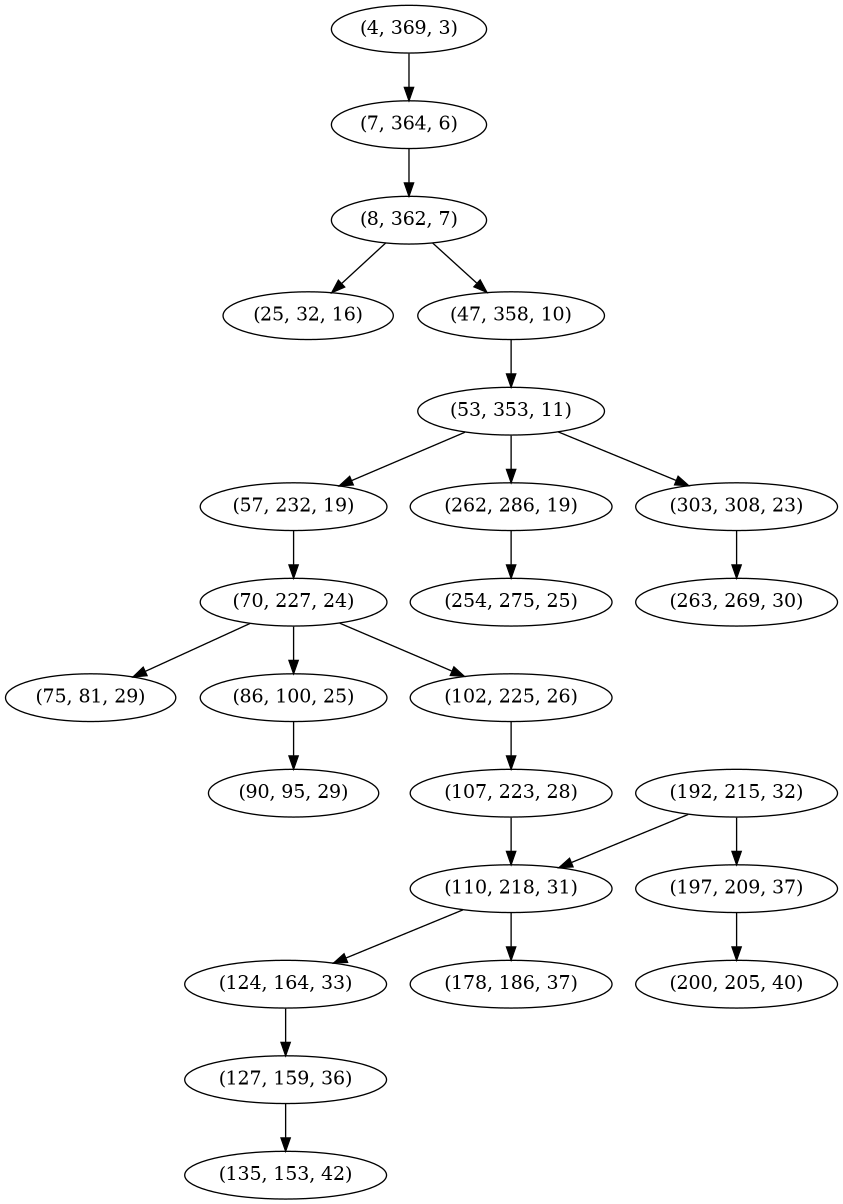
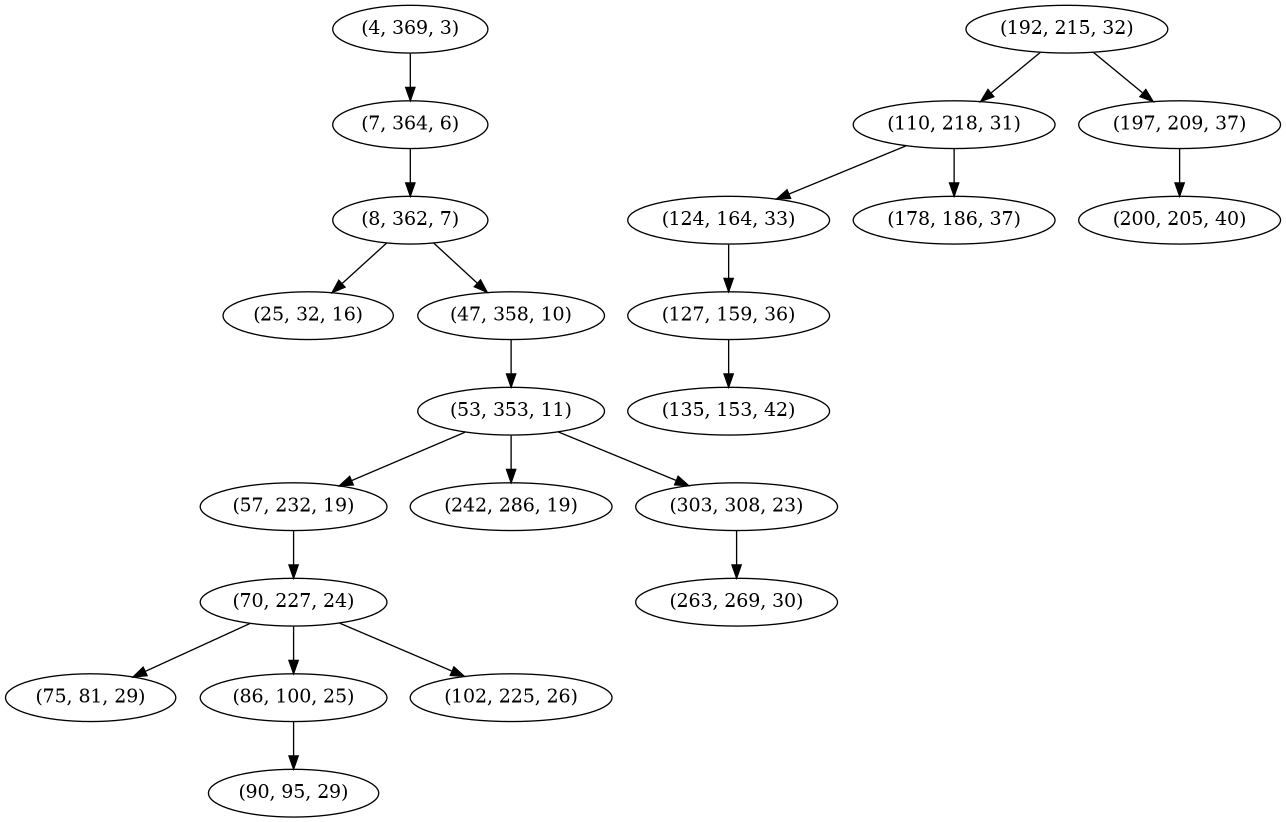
(511, 507) -> (511, 507)
(511, 602) -> none
(511, 793) -> none
